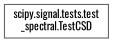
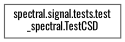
(56, 21) -> (63, 21)
